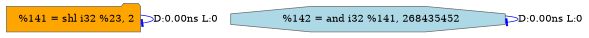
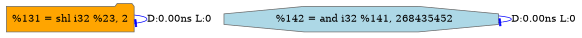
(73, 19) -> (70, 19)
